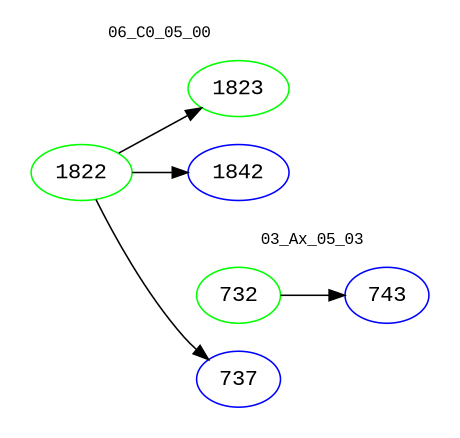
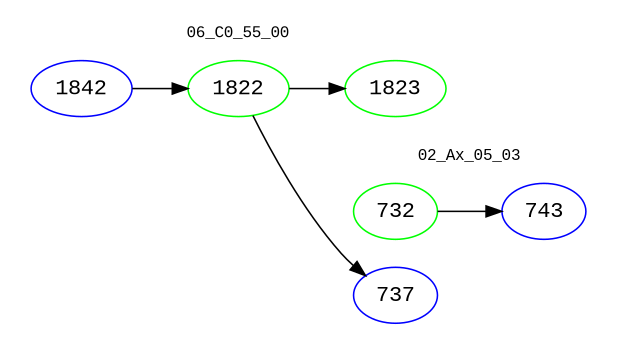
(160, 33) -> (239, 33)
(152, 173) -> (152, 89)
(313, 240) -> (470, 156)
